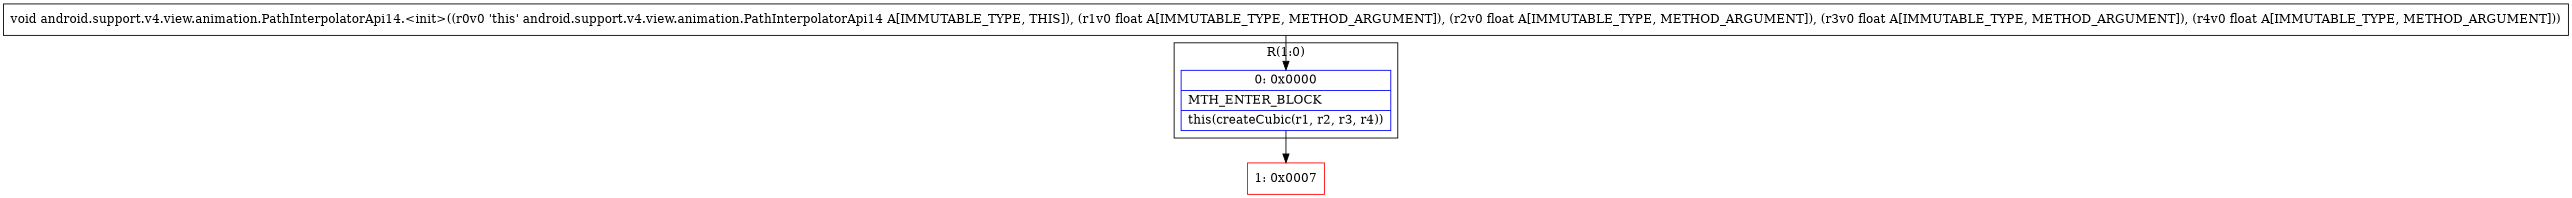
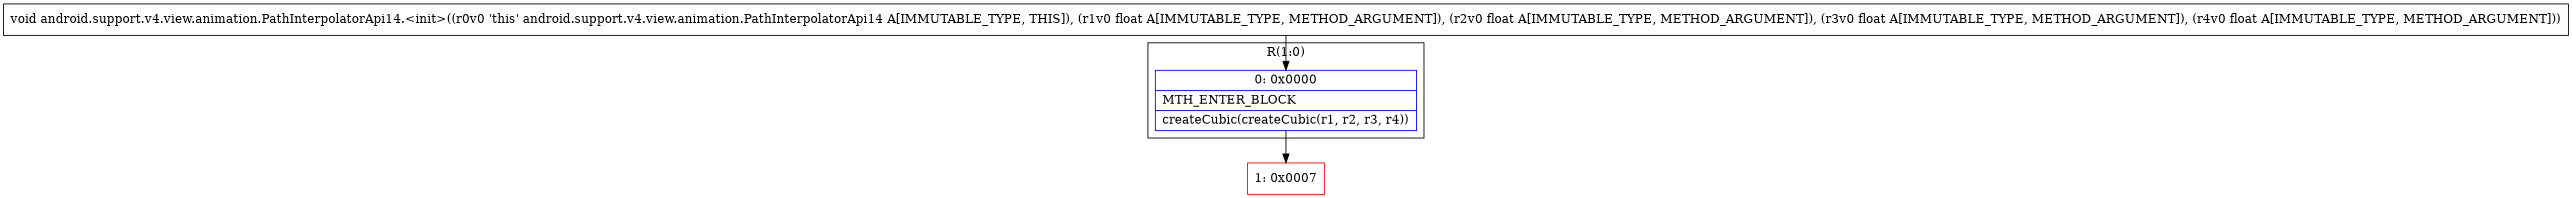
(1286, 120) -> (1286, 120)
